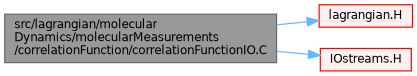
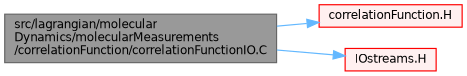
(366, 16) -> (391, 16)
